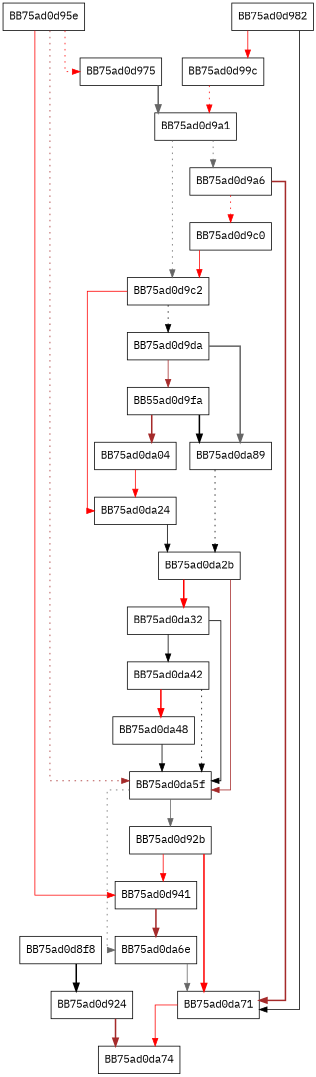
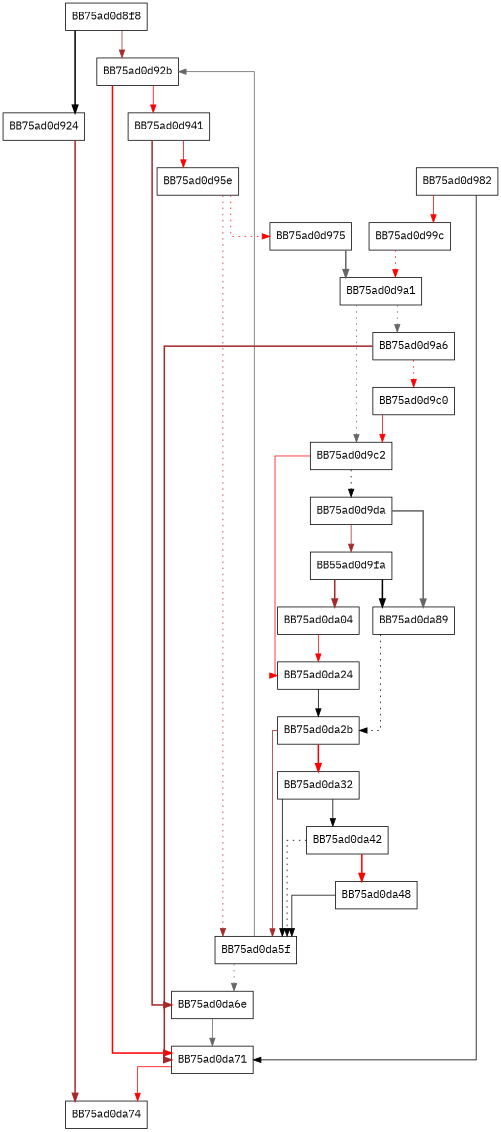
none -> (122, 40)
(35, 499) -> (183, 150)
